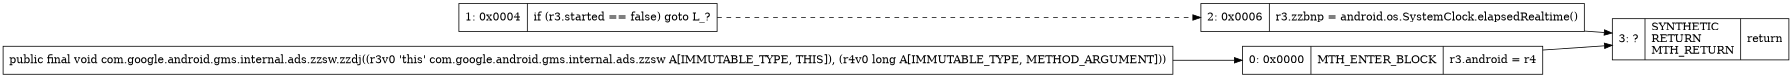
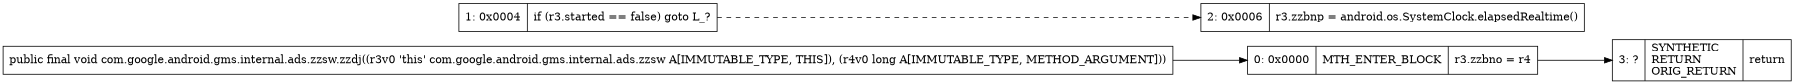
(1594, 32) -> none
(1693, 51) -> (1694, 72)
(1493, 60) -> (1493, 60)
